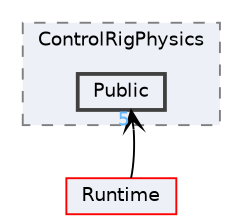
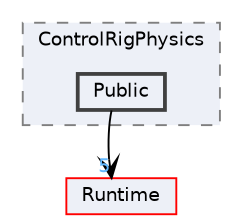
(134, 154) -> (109, 137)
